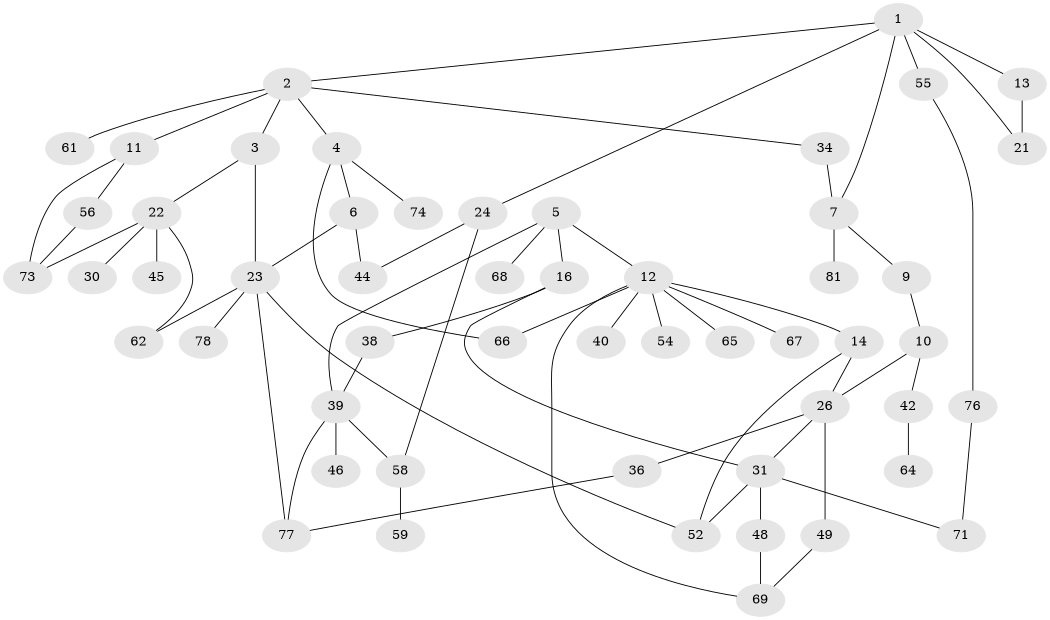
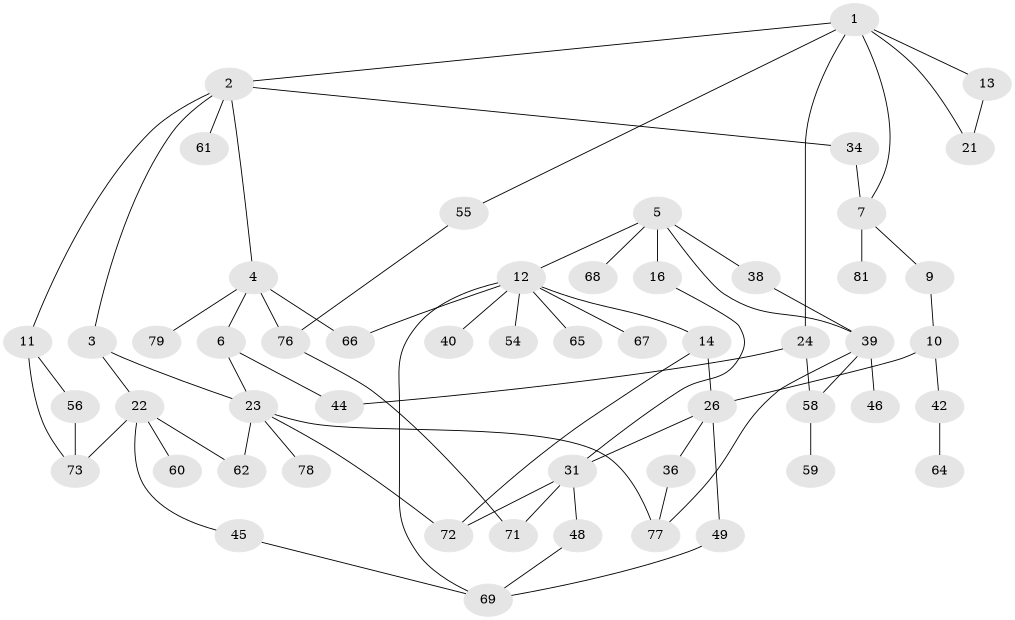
(418, 213) -> (157, 342)
(92, 278) -> (177, 471)
none -> (270, 310)
(470, 315) -> (707, 246)
(696, 536) -> (449, 536)
none -> (364, 568)
